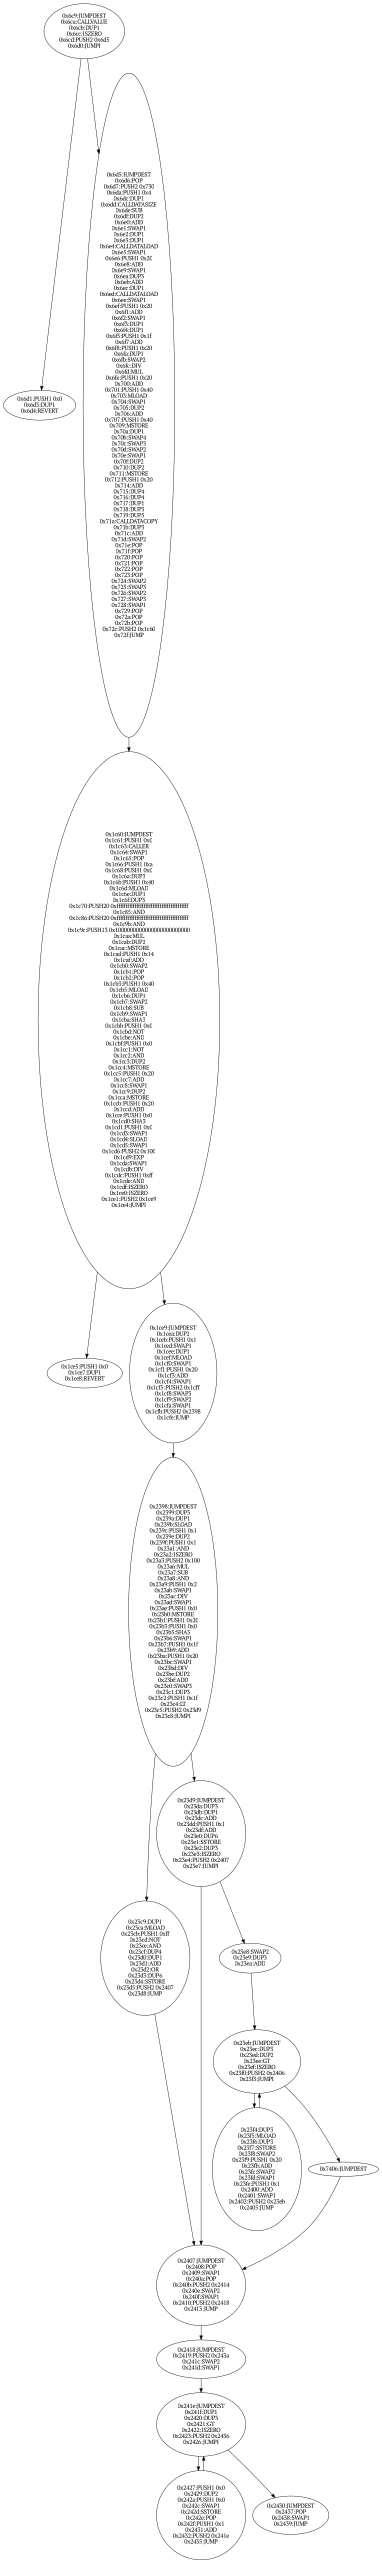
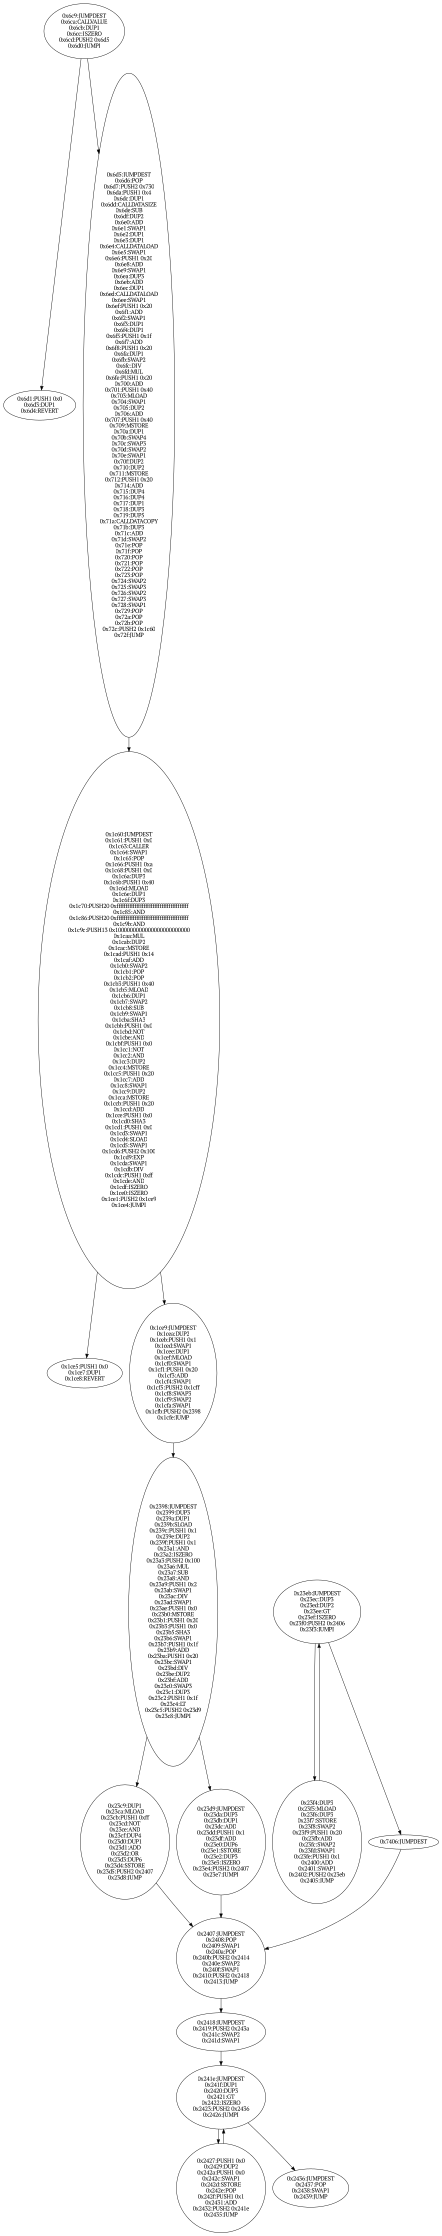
(250, 1958) -> none
(291, 2515) -> (311, 2188)
